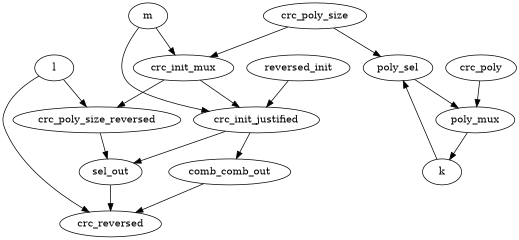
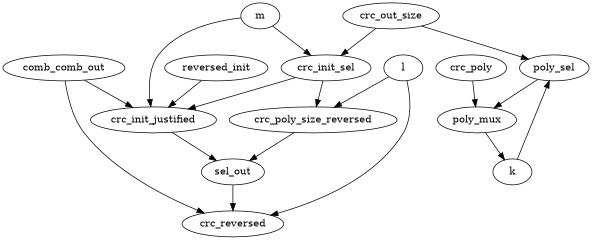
(315, 16) -> (391, 16)
(184, 68) -> (326, 68)
(245, 143) -> (105, 92)
